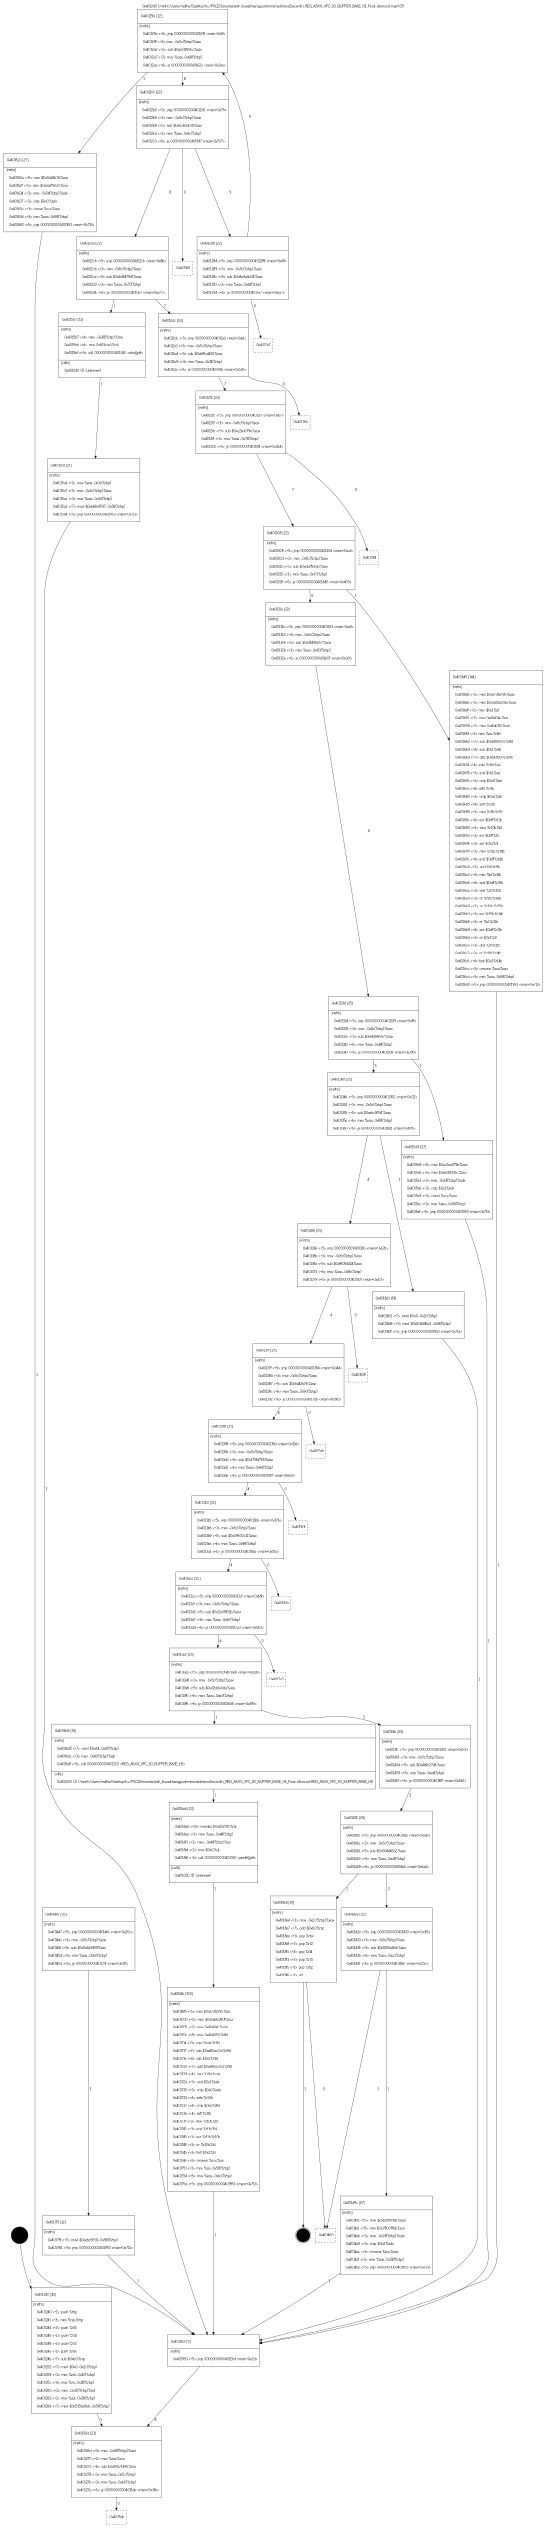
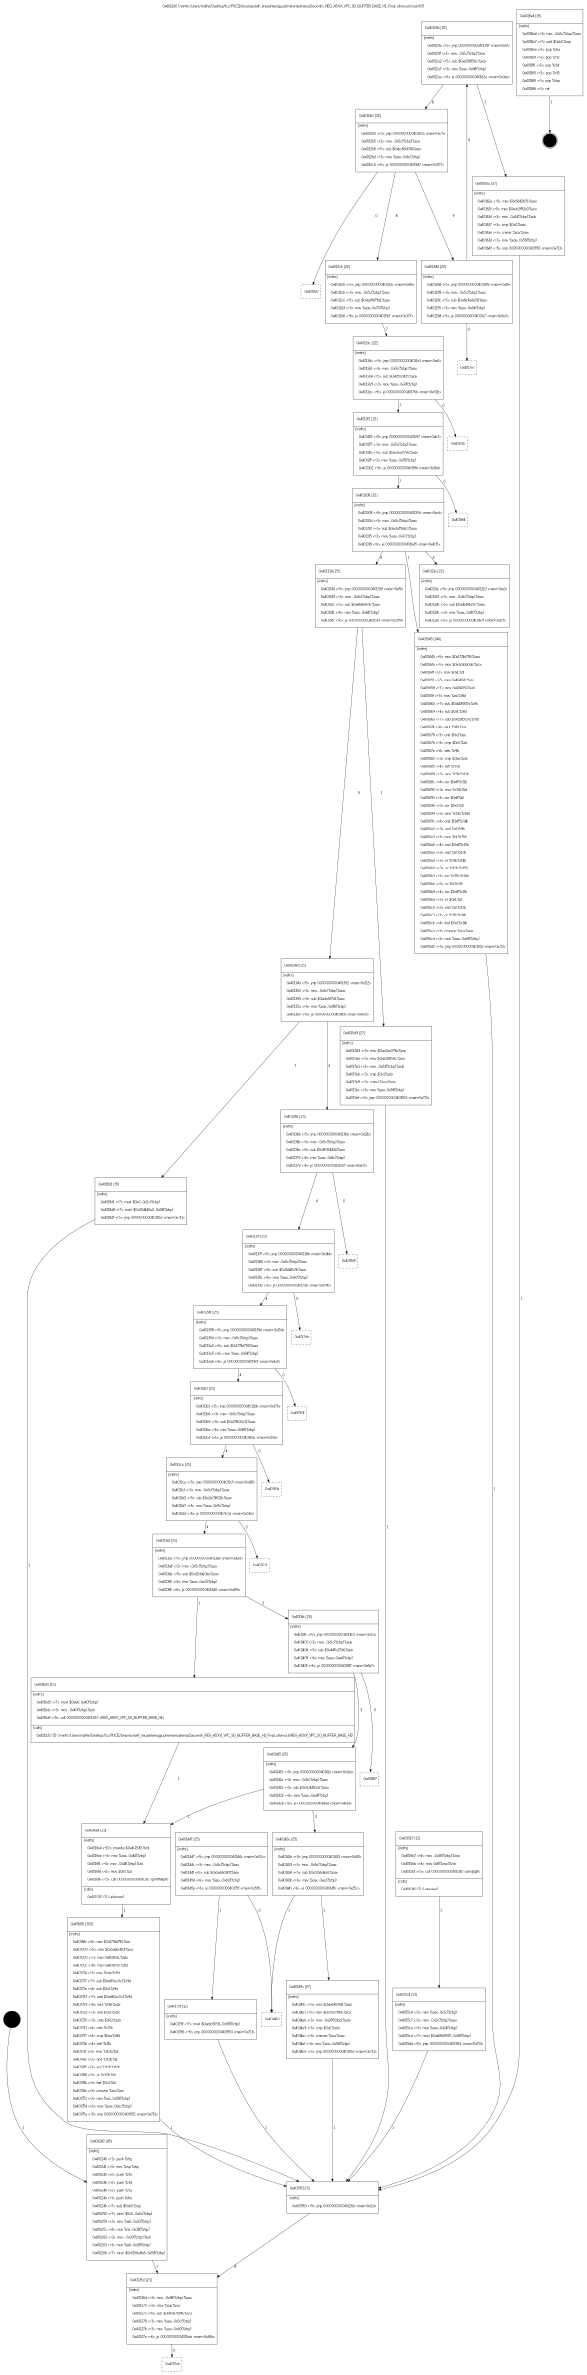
(113, 305) -> none
(342, 830) -> (380, 557)
none -> (369, 1779)
(348, 1885) -> (217, 1804)
(316, 2104) -> (268, 1951)
